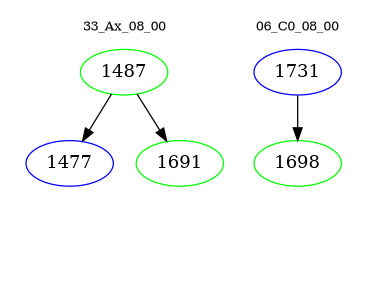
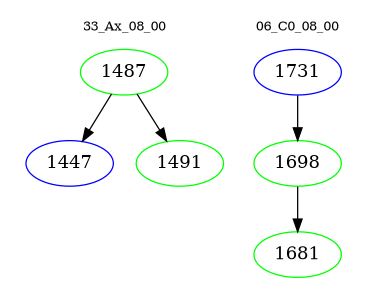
(70, 163) -> (70, 163)
(180, 163) -> (180, 163)
none -> (298, 255)
